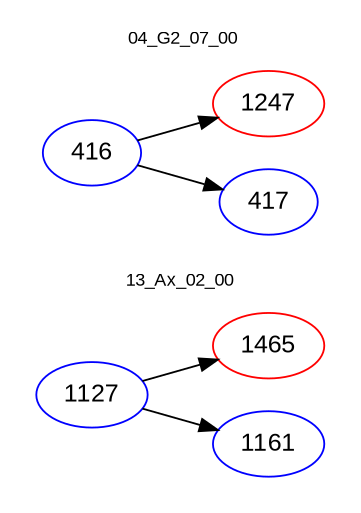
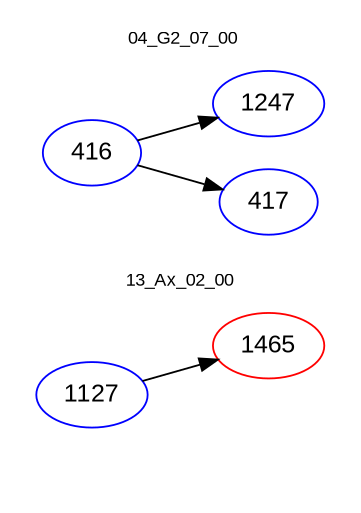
(269, 104) -> (269, 104)
(269, 444) -> none
